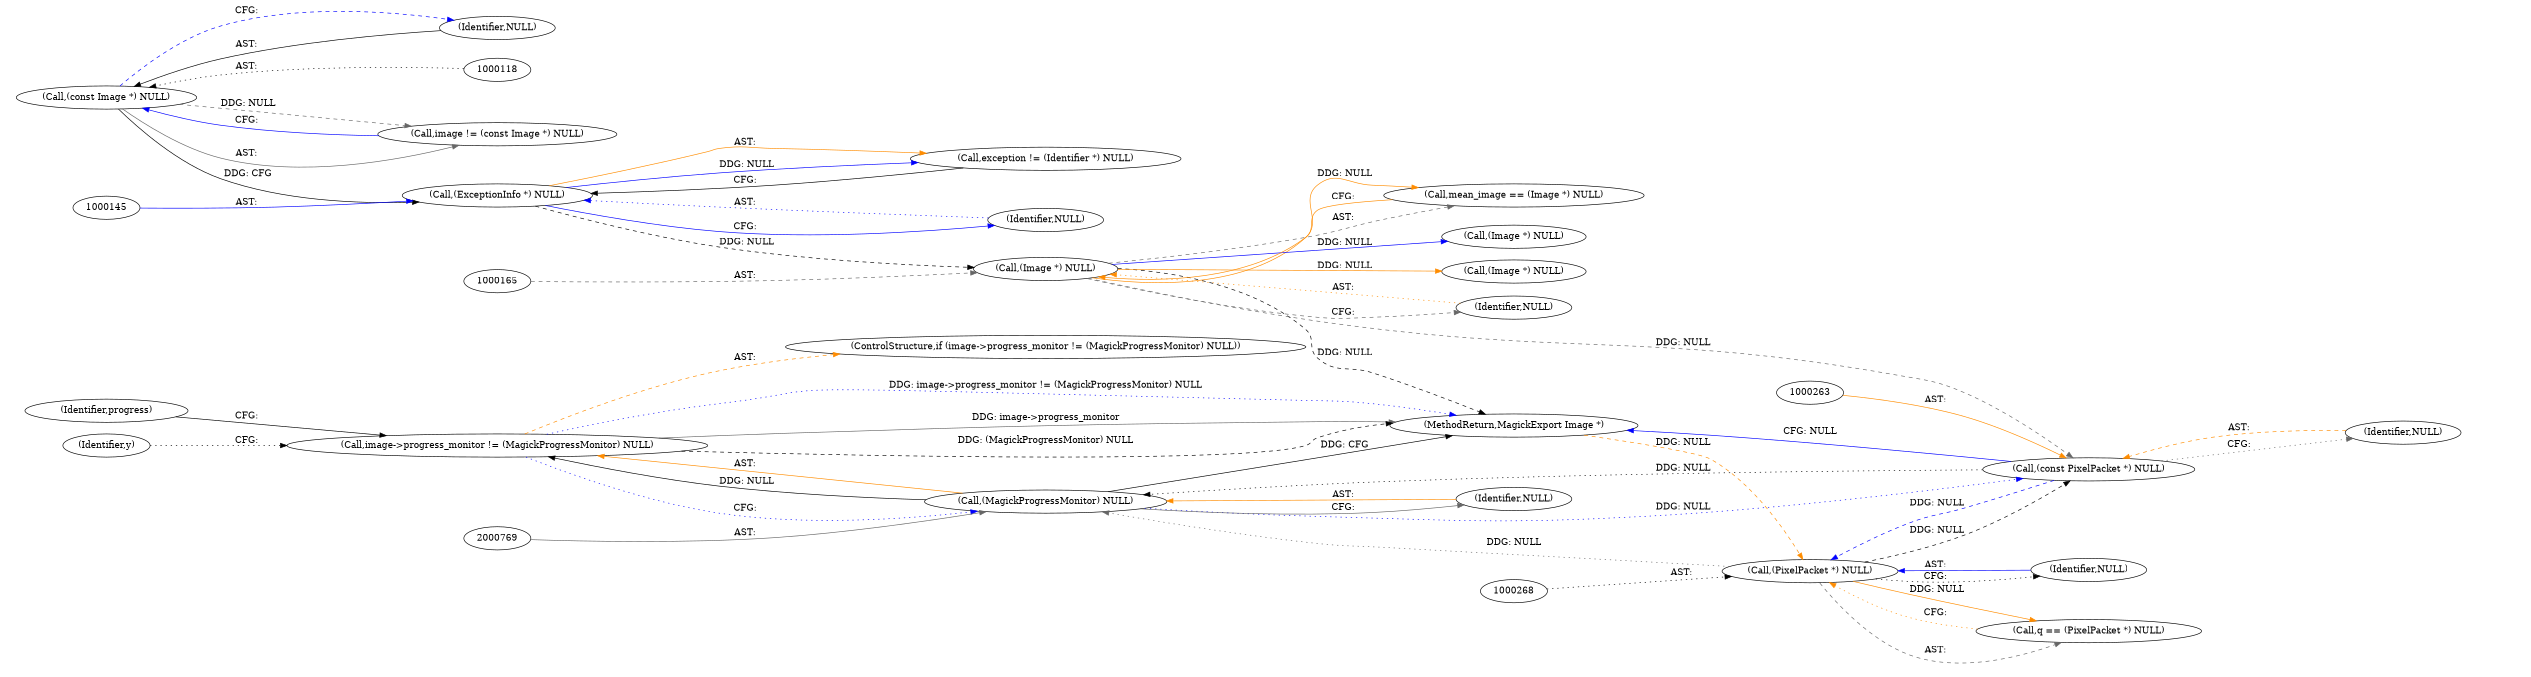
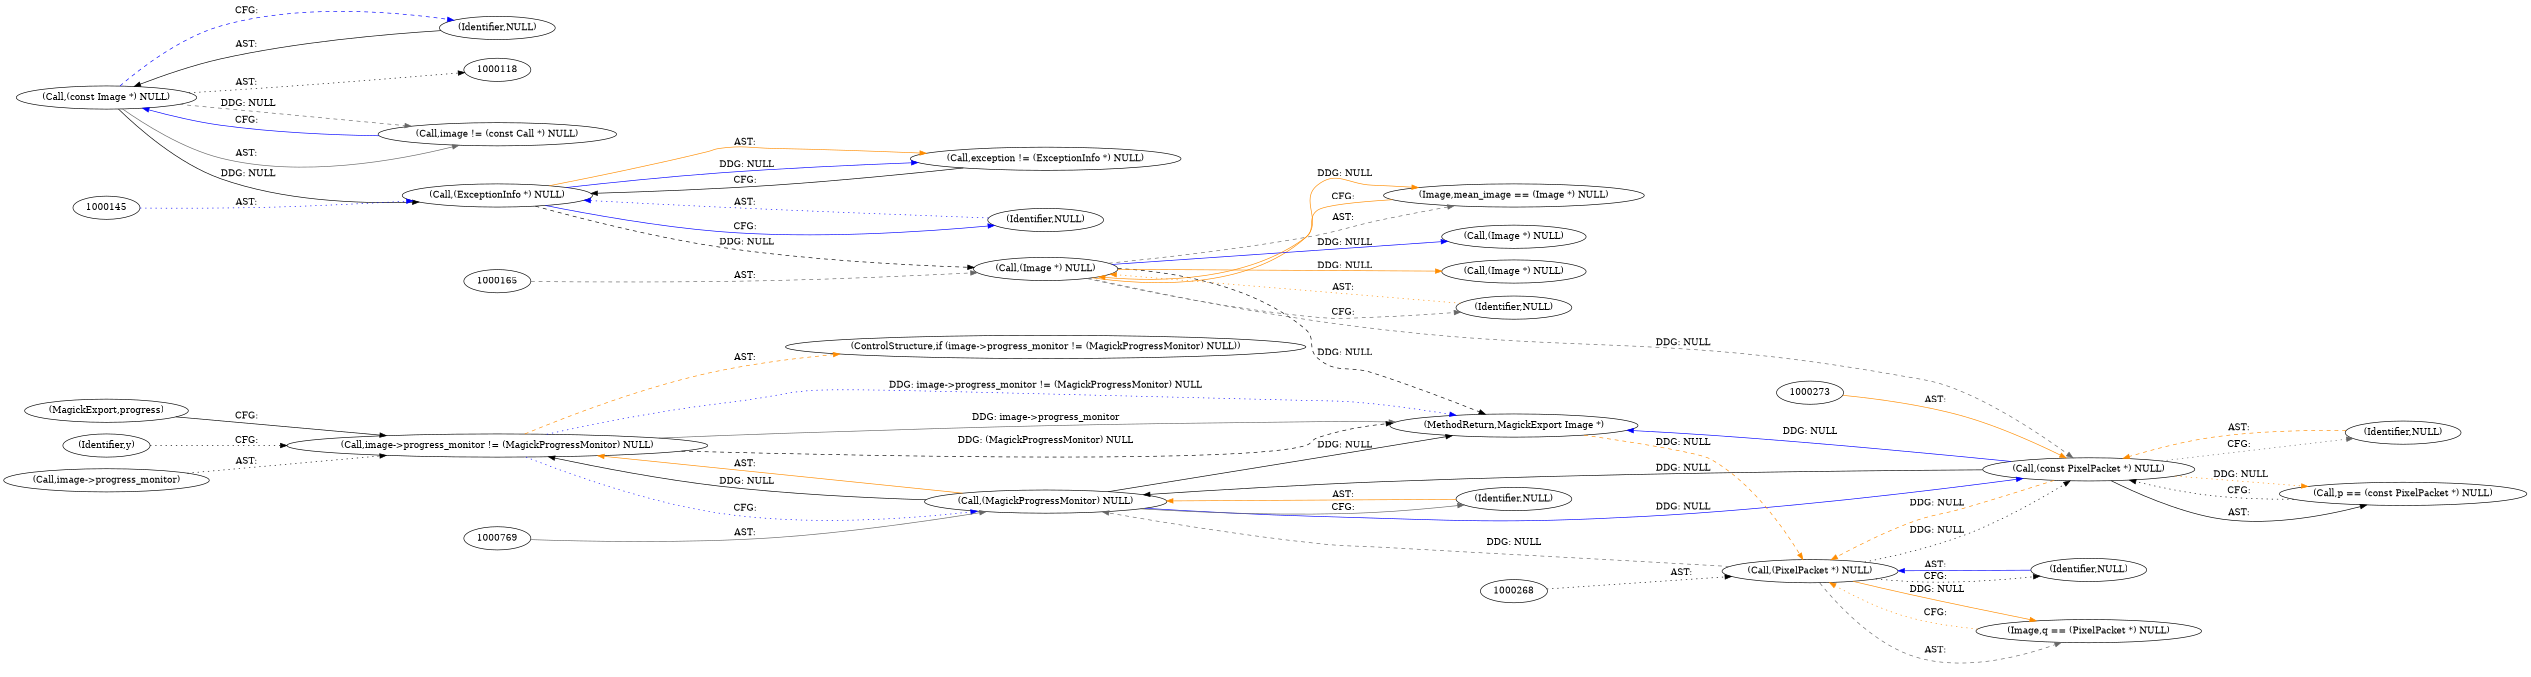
(309, 69) -> (324, 84)
(497, 134) -> (497, 134)
(1046, 159) -> (1046, 159)
(248, 174) -> (248, 174)
(1514, 196) -> (1514, 196)
(273, 207) -> (273, 207)
(1810, 393) -> (1810, 393)
(106, 411) -> (106, 411)
(1810, 432) -> (1810, 432)
(1345, 445) -> (1345, 445)
(1566, 476) -> (1566, 476)
none -> (106, 480)
none -> (2403, 494)
(1943, 513) -> (1943, 513)
(1581, 519) -> (1581, 519)
(1969, 533) -> (1969, 533)
(497, 538) -> (497, 538)
(1418, 549) -> (1418, 549)
(2089, 631) -> (2089, 631)
